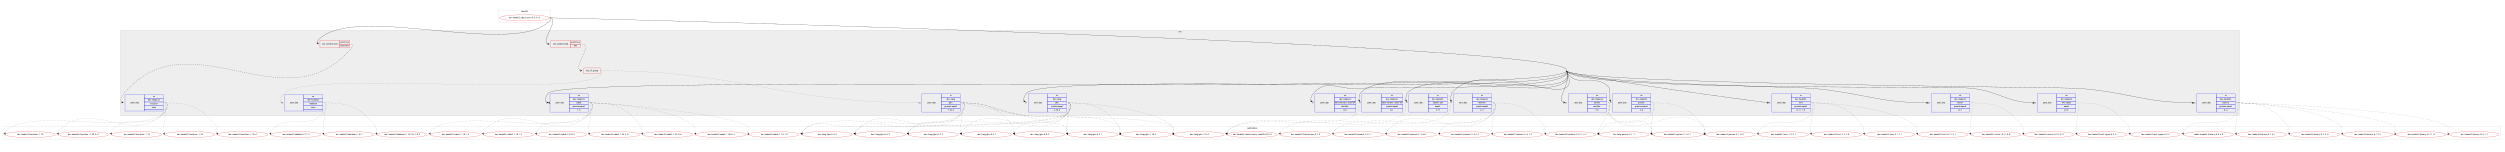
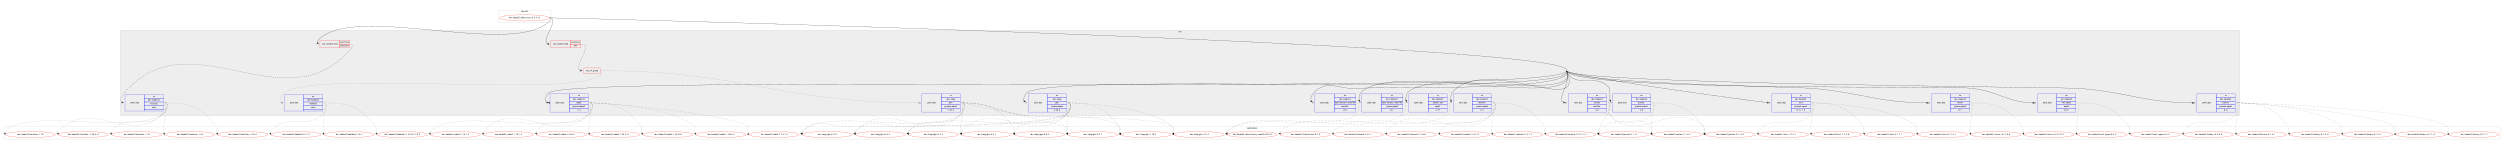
(1624, 135) -> (1624, 135)
(2209, 135) -> (2209, 135)
